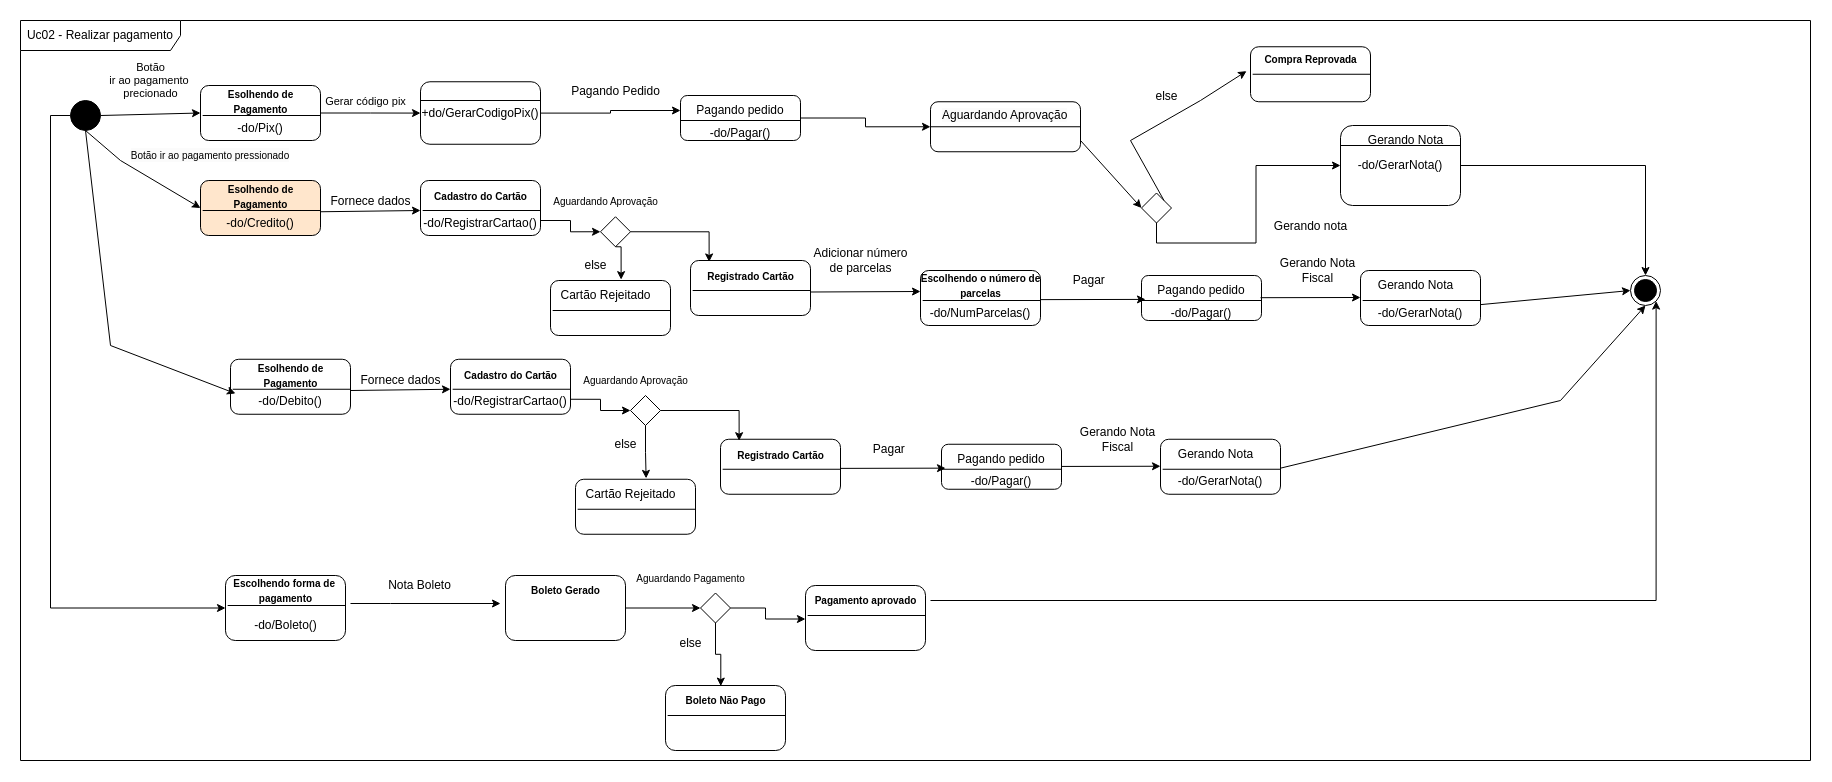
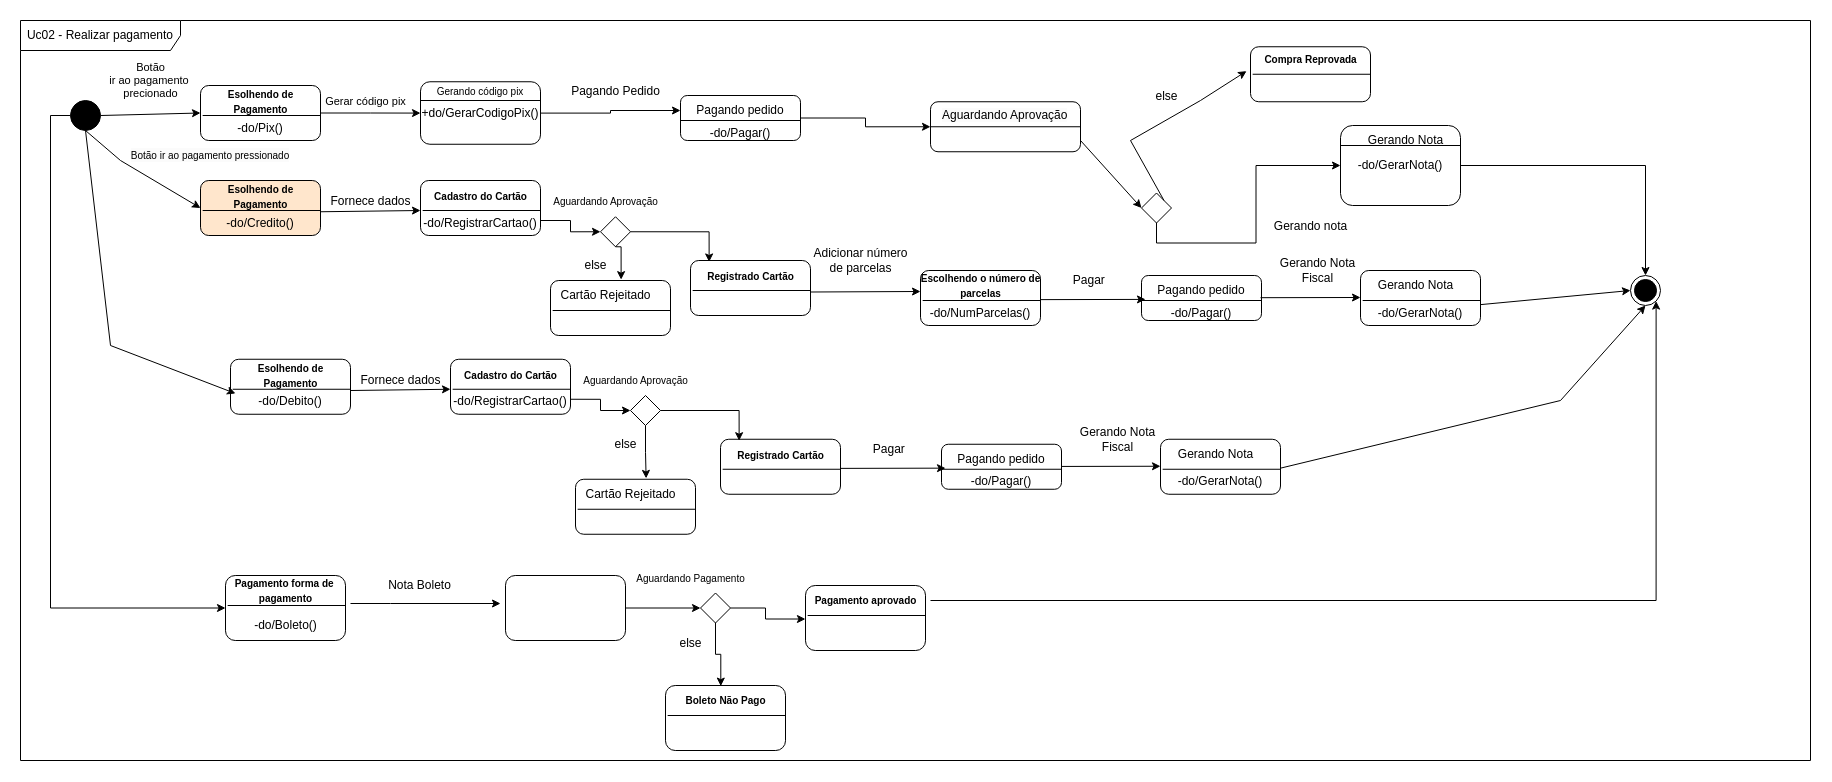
none -> (481, 92)
(286, 591) -> (286, 591)
(566, 591) -> none
